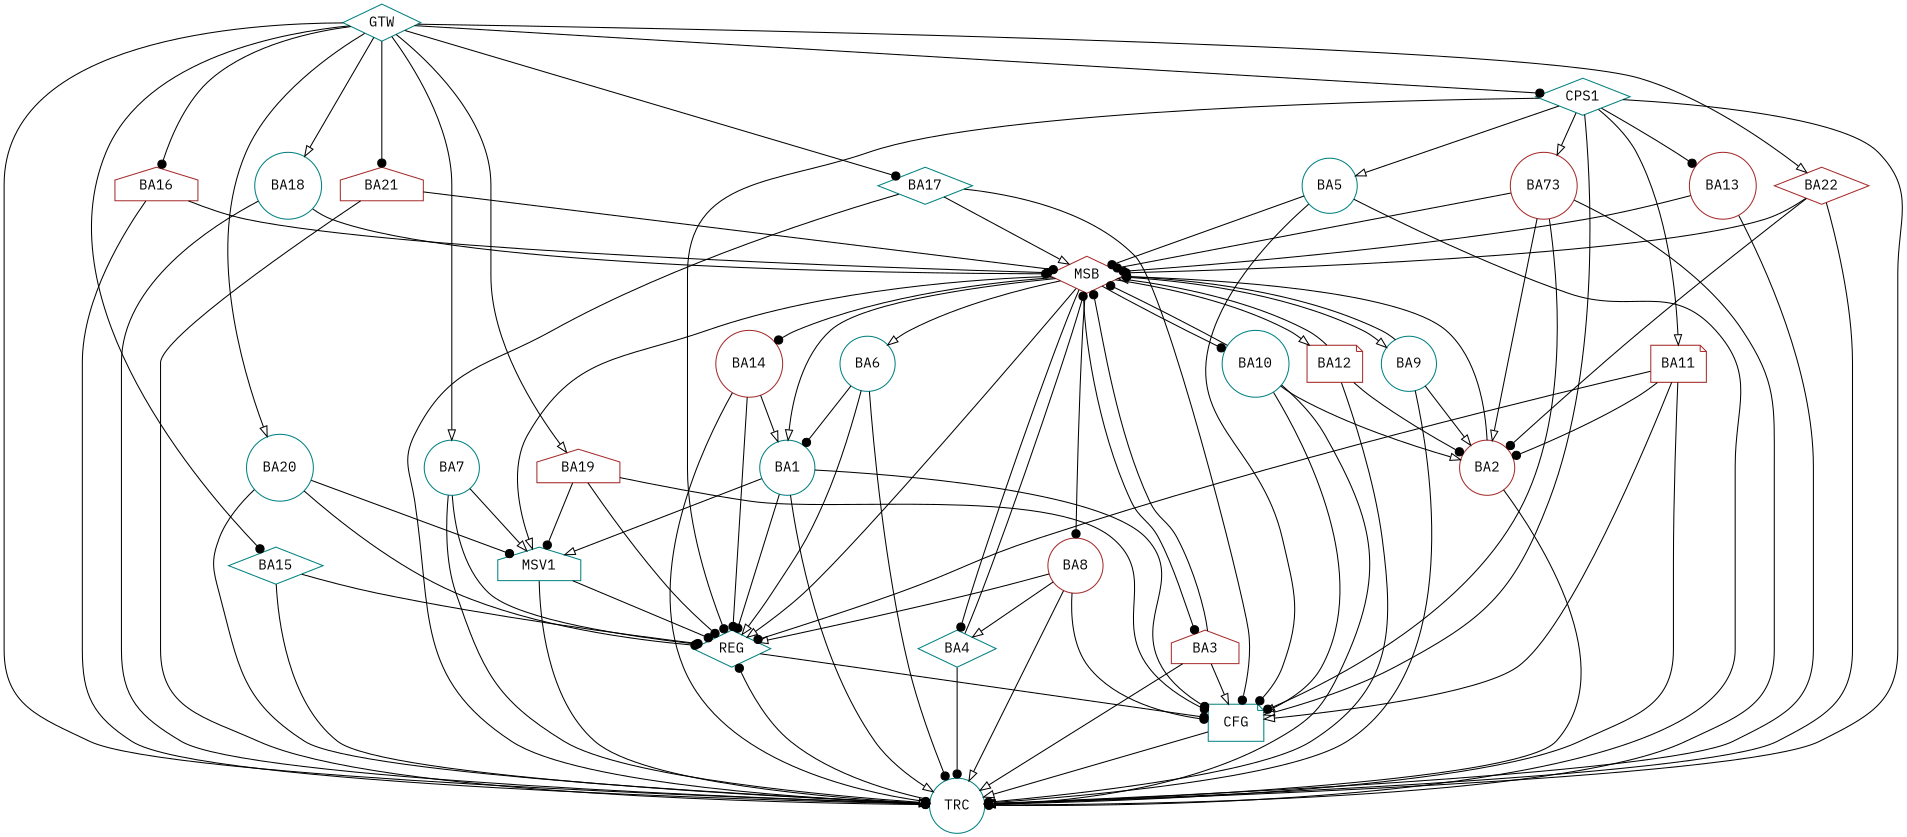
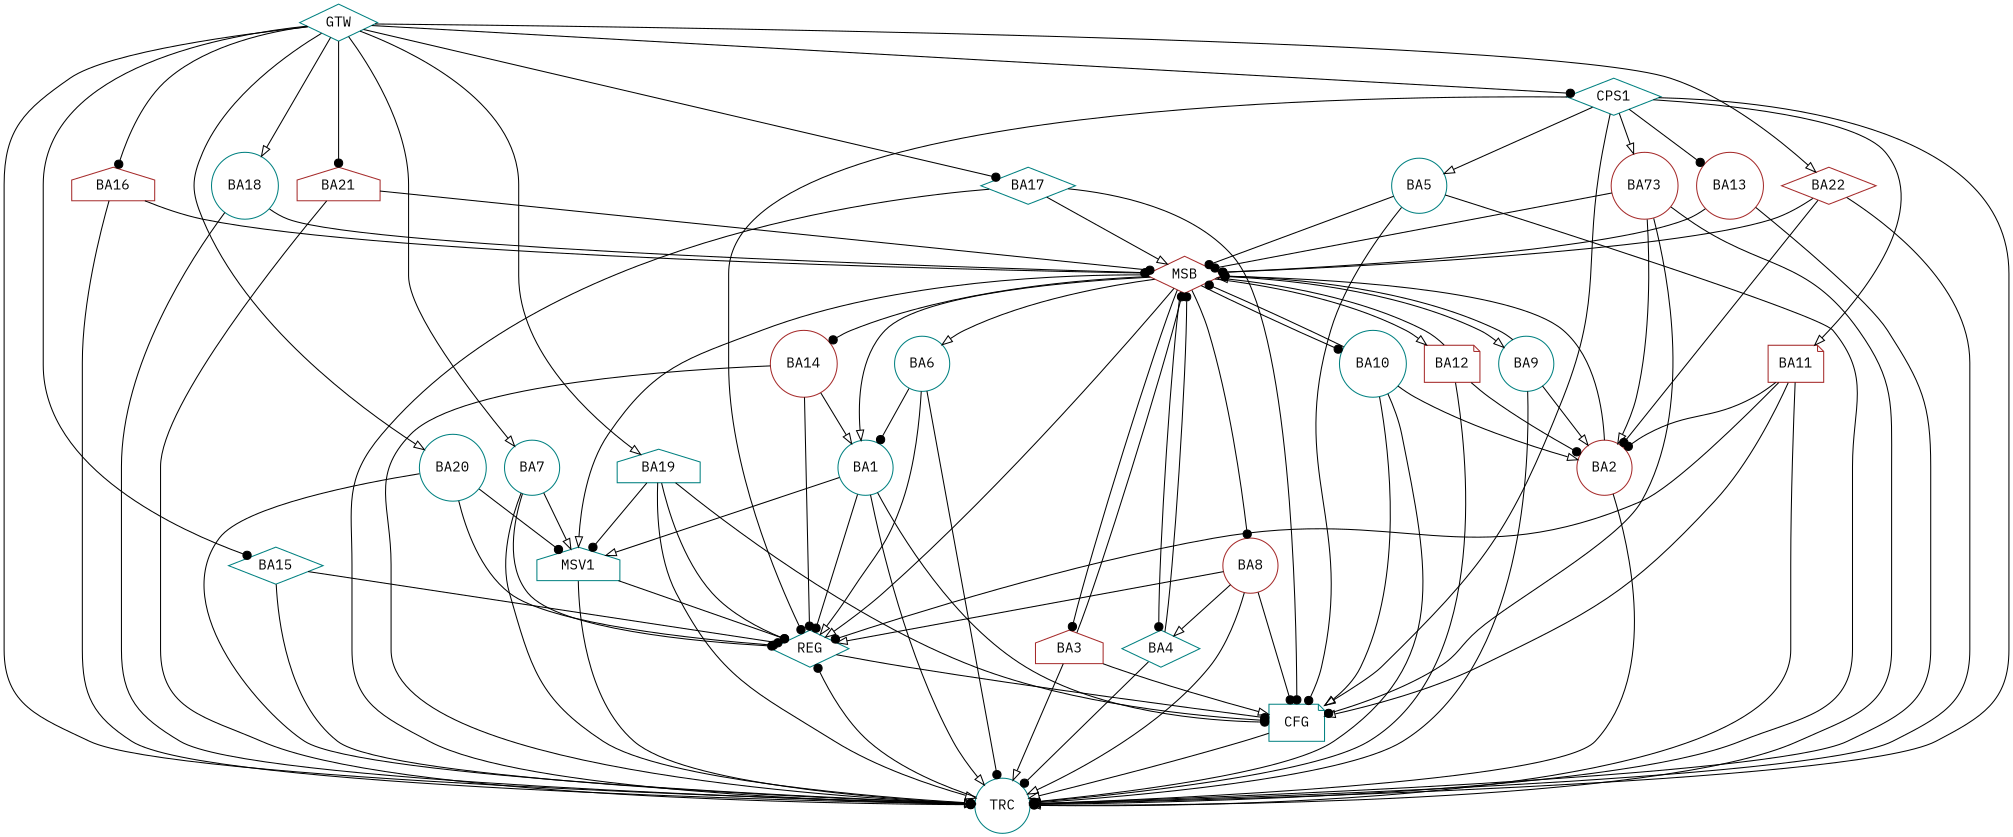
(578, 468) -> (659, 468)
none -> (754, 690)
